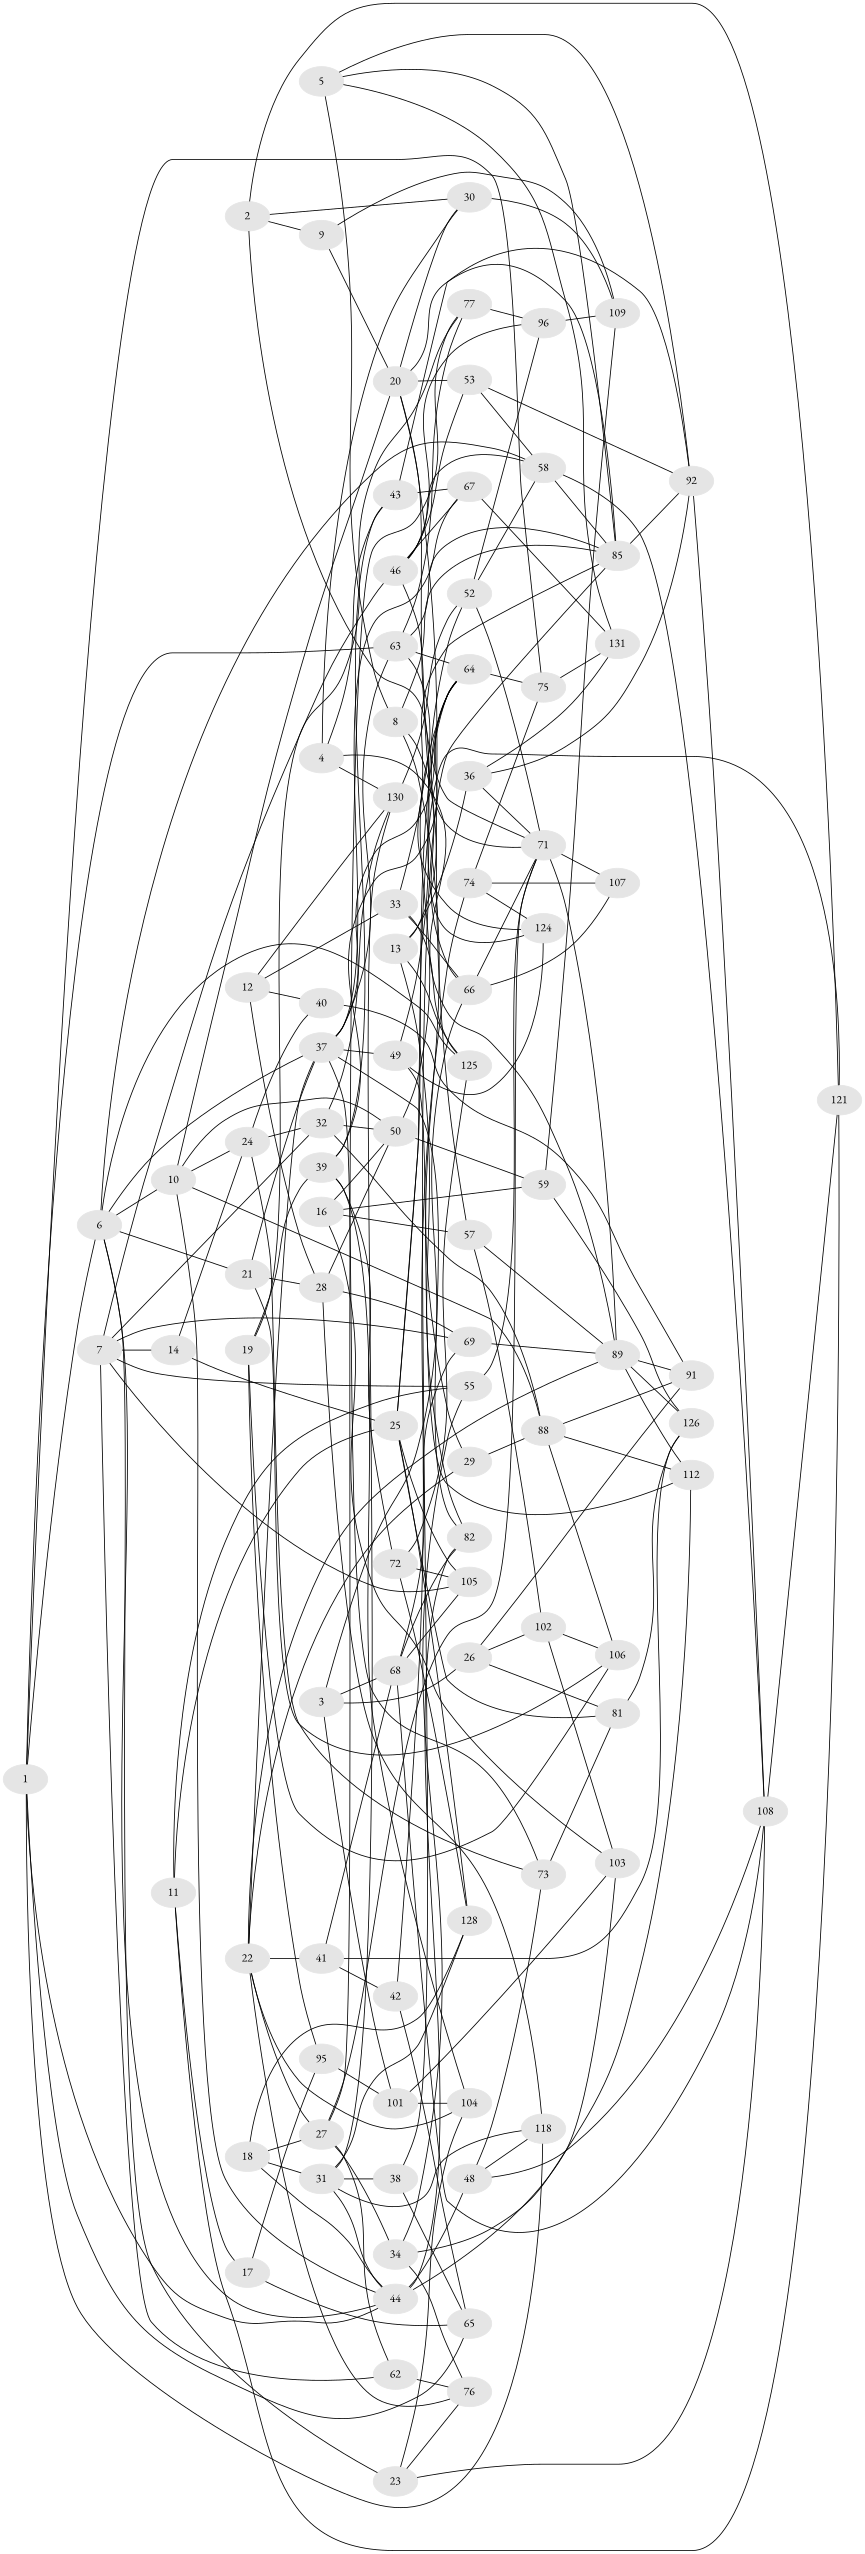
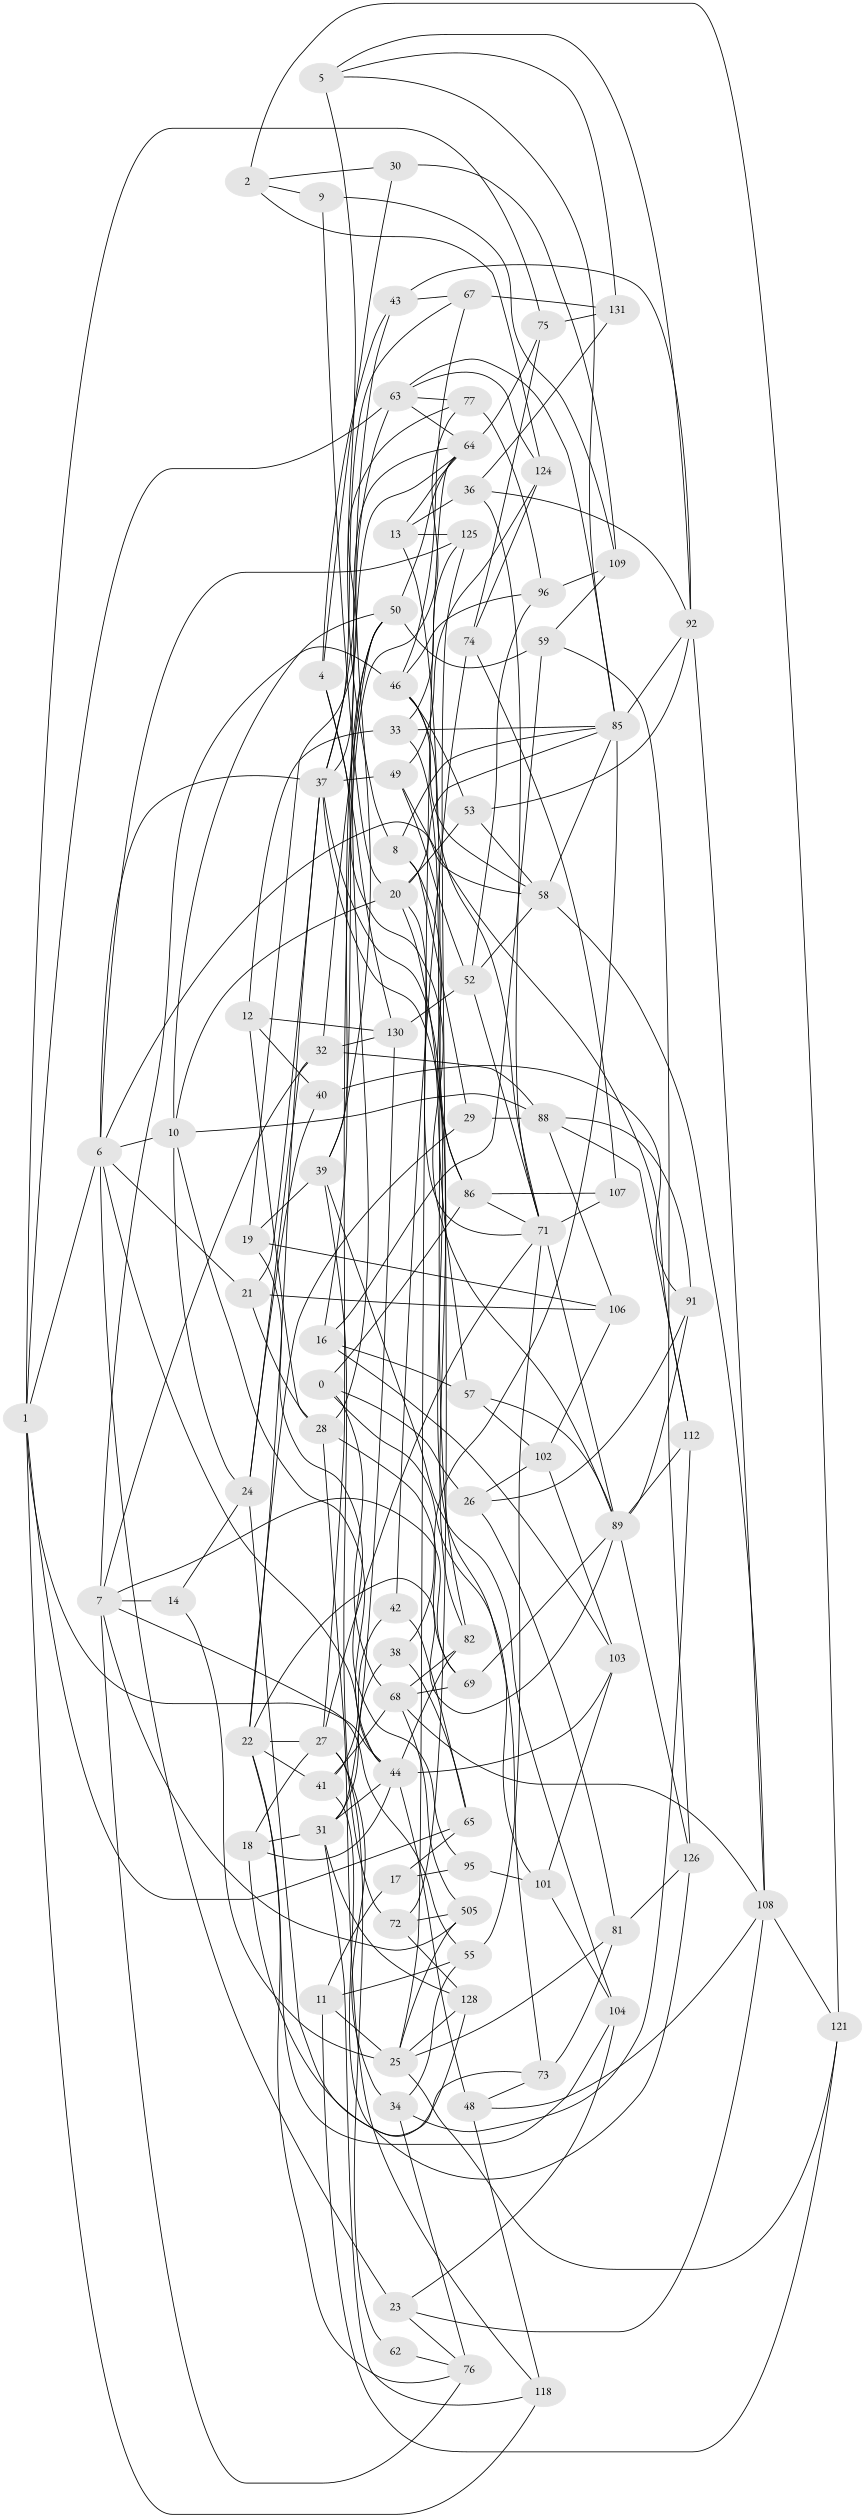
(424, 286) -> none
(469, 990) -> (469, 1194)
(469, 1582) -> (469, 1911)
(321, 1702) -> (321, 1385)
(119, 1963) -> (155, 2185)
